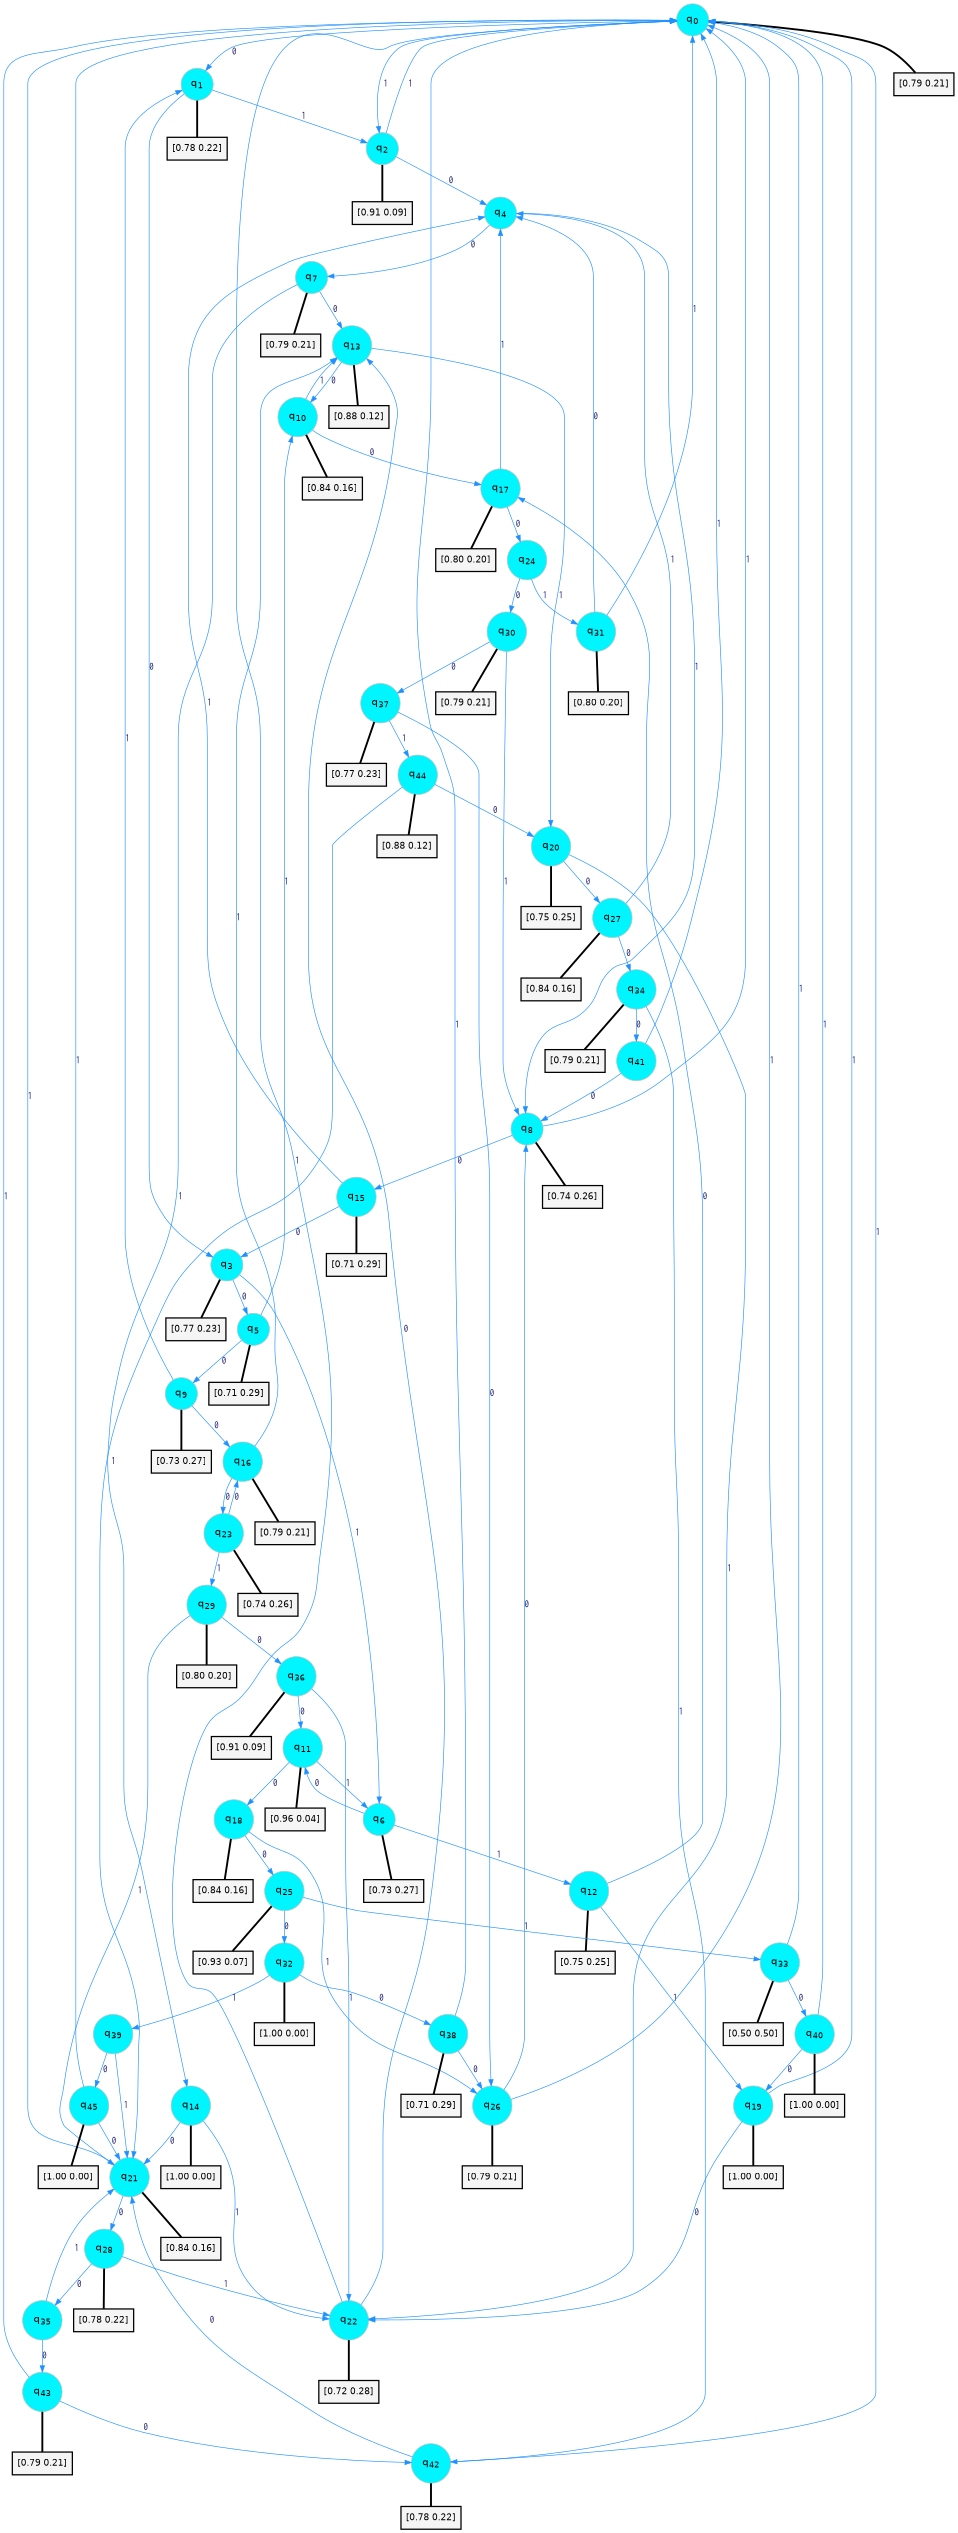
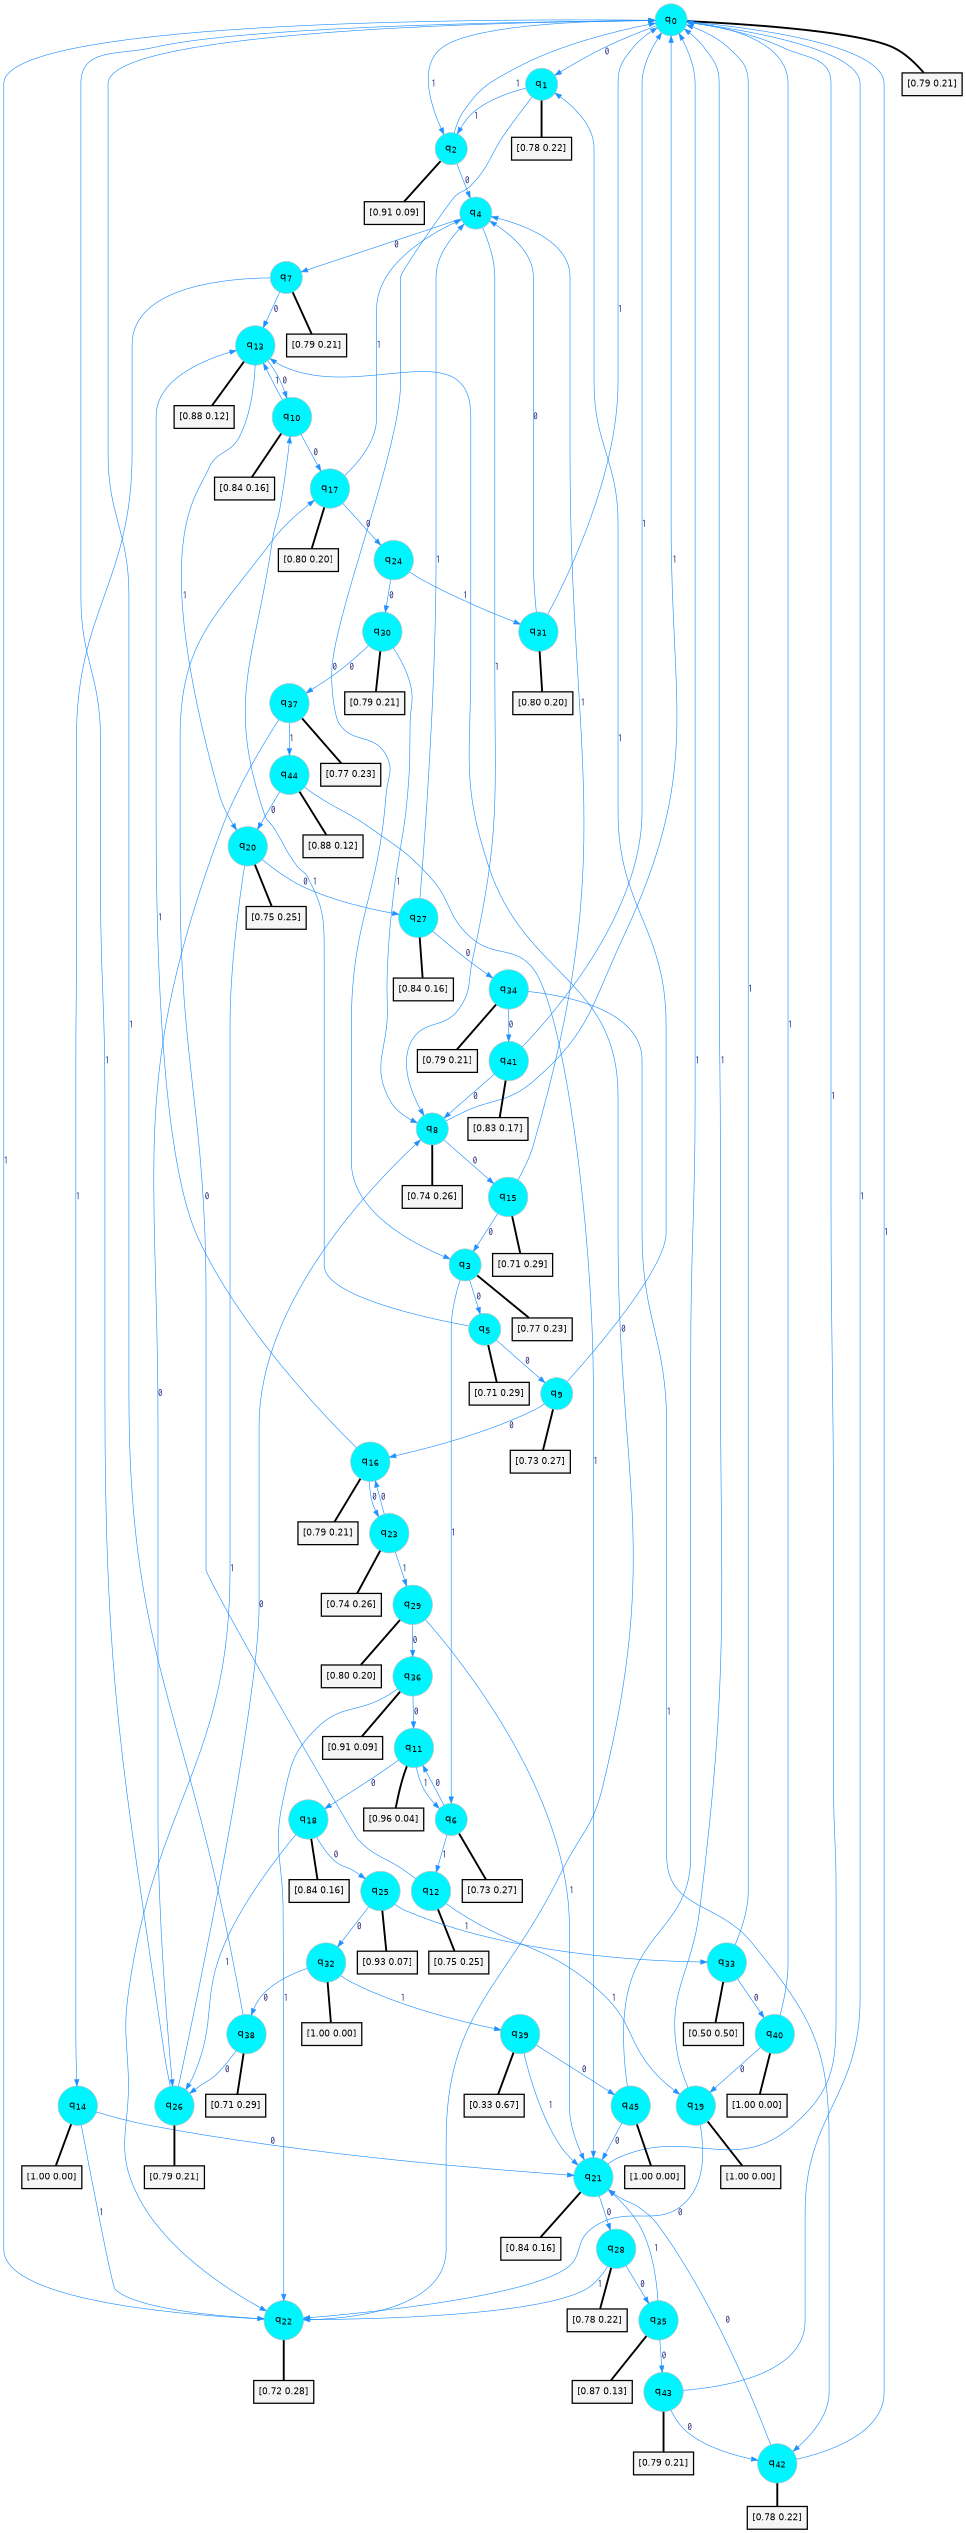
none -> (498, 1129)
none -> (494, 2106)
none -> (602, 2392)
